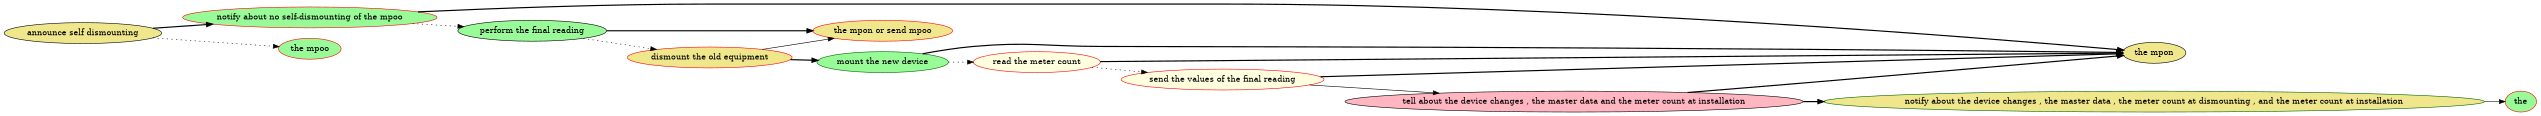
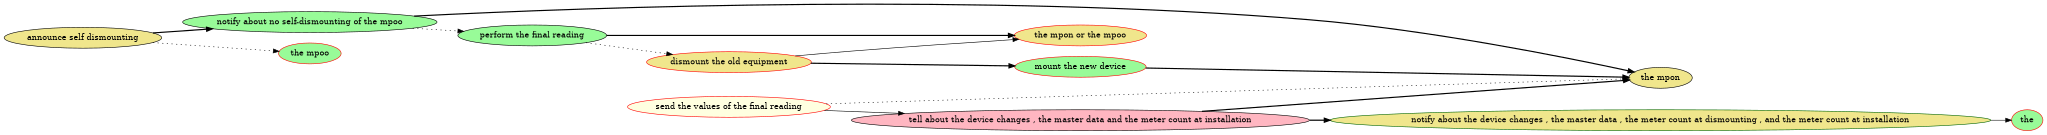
(310, 17) -> (310, 22)
(883, 31) -> (1080, 35)
(883, 62) -> (1080, 67)
(1037, 62) -> none
(1719, 65) -> (1225, 91)
